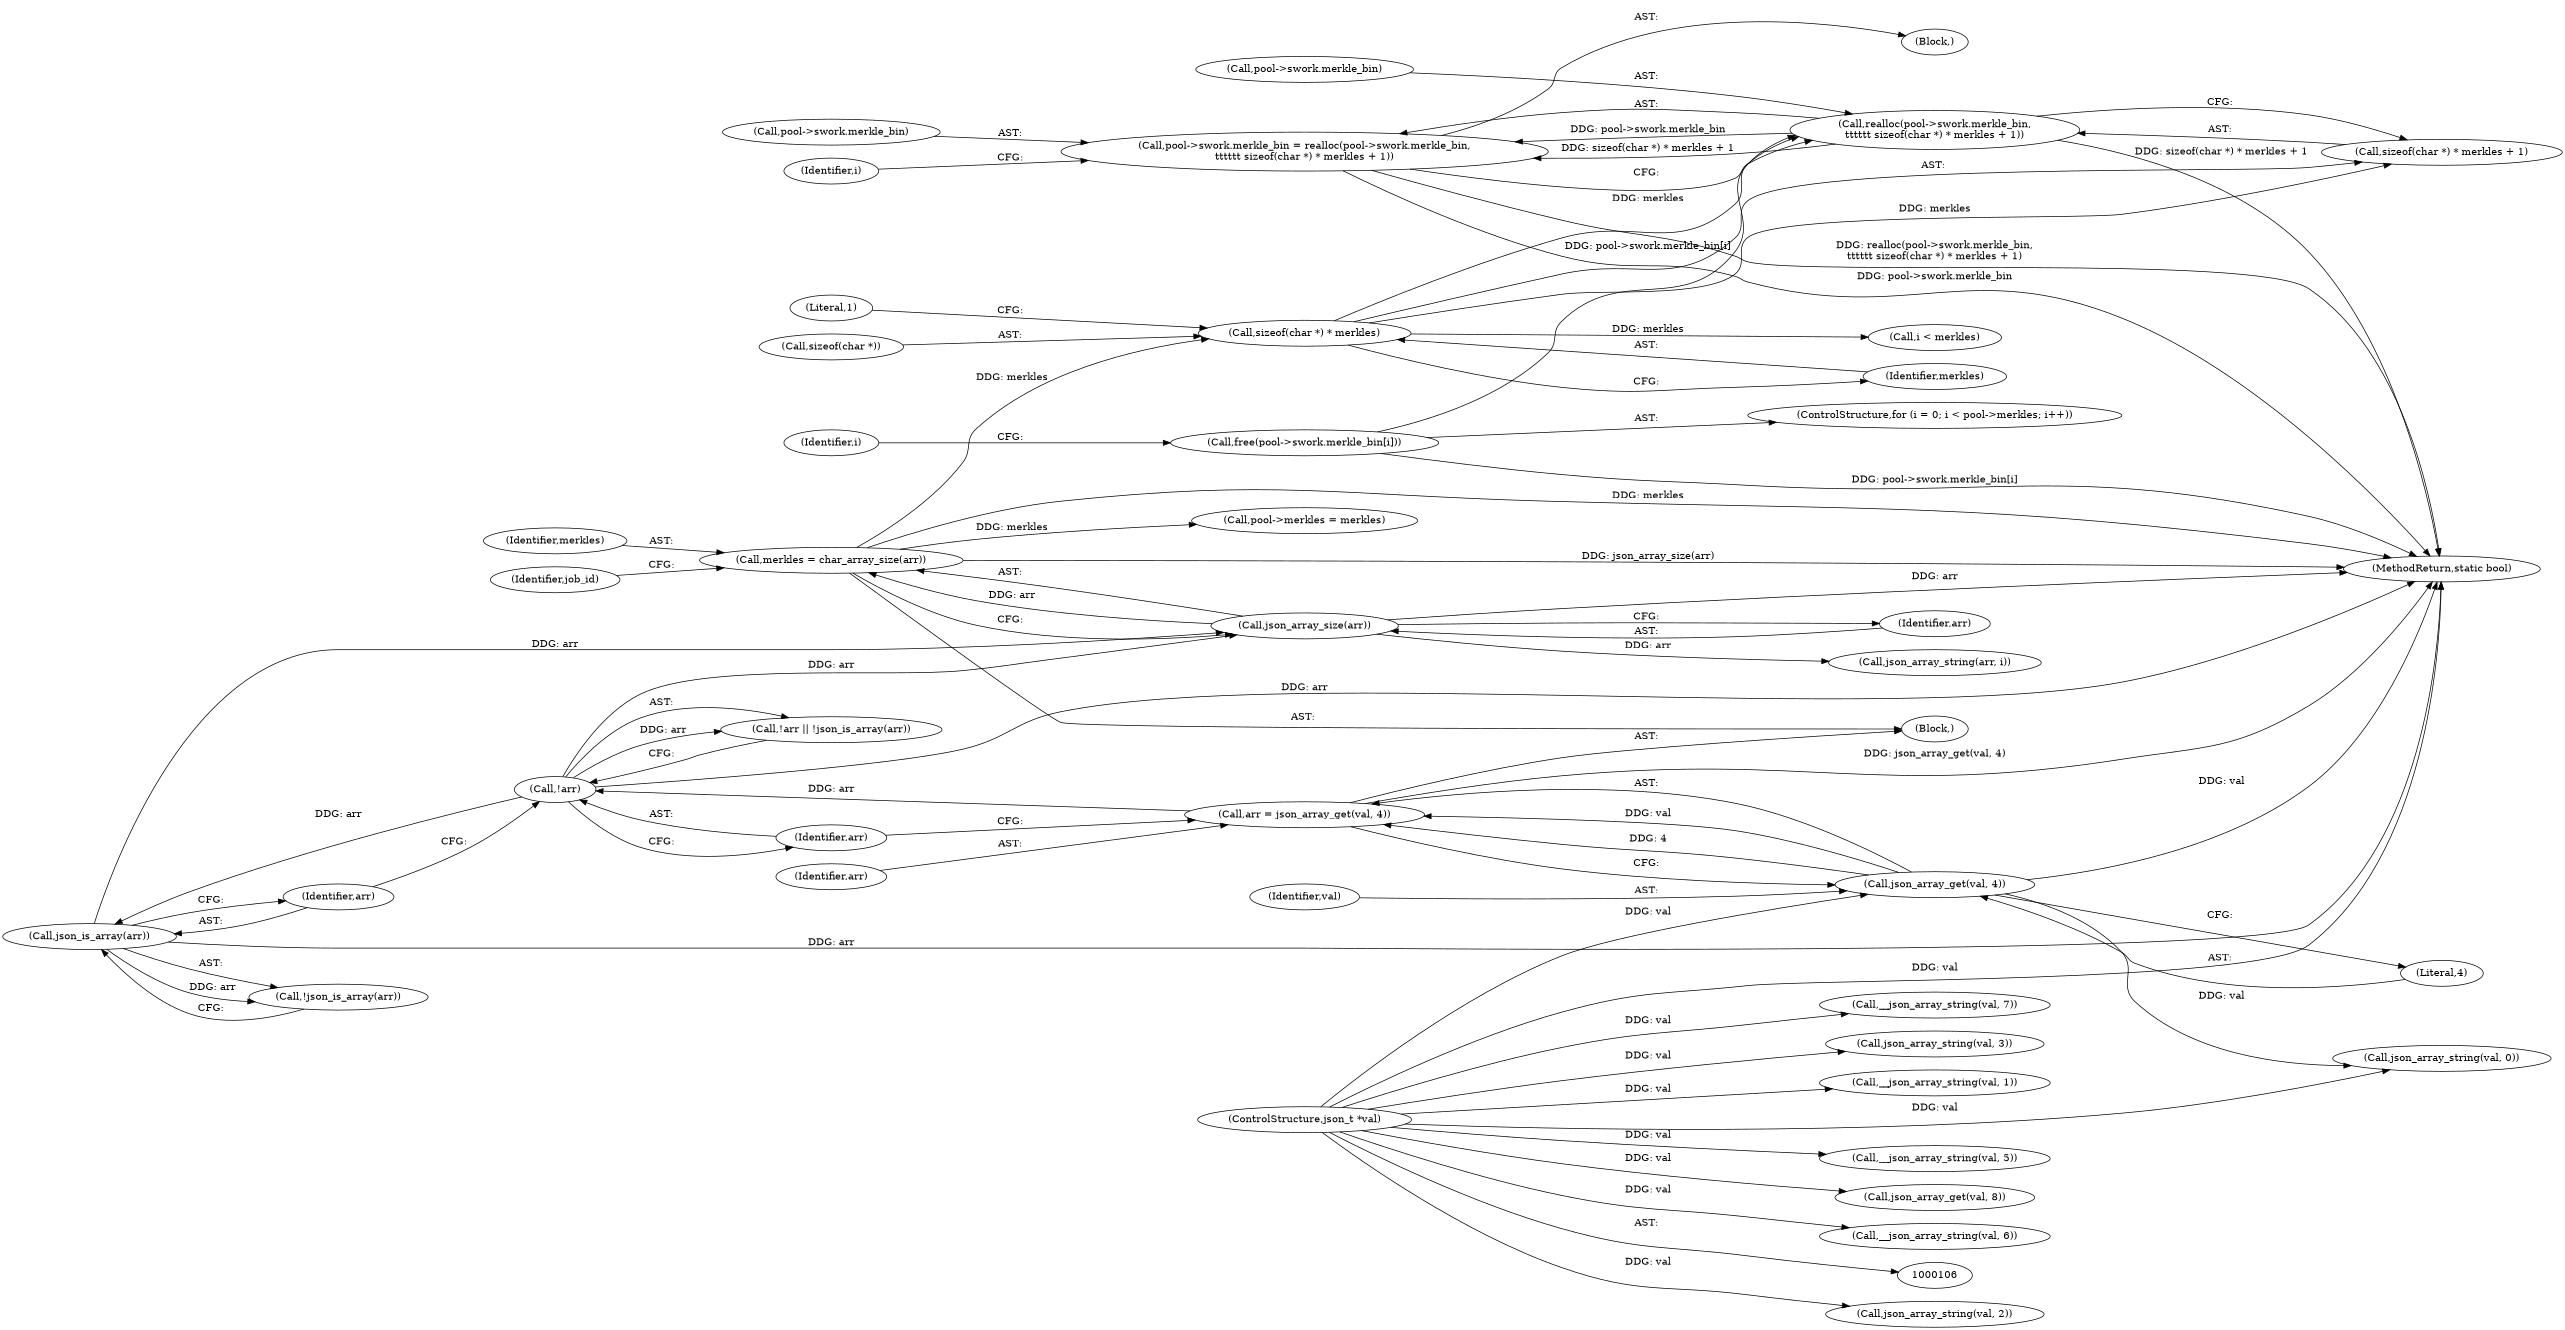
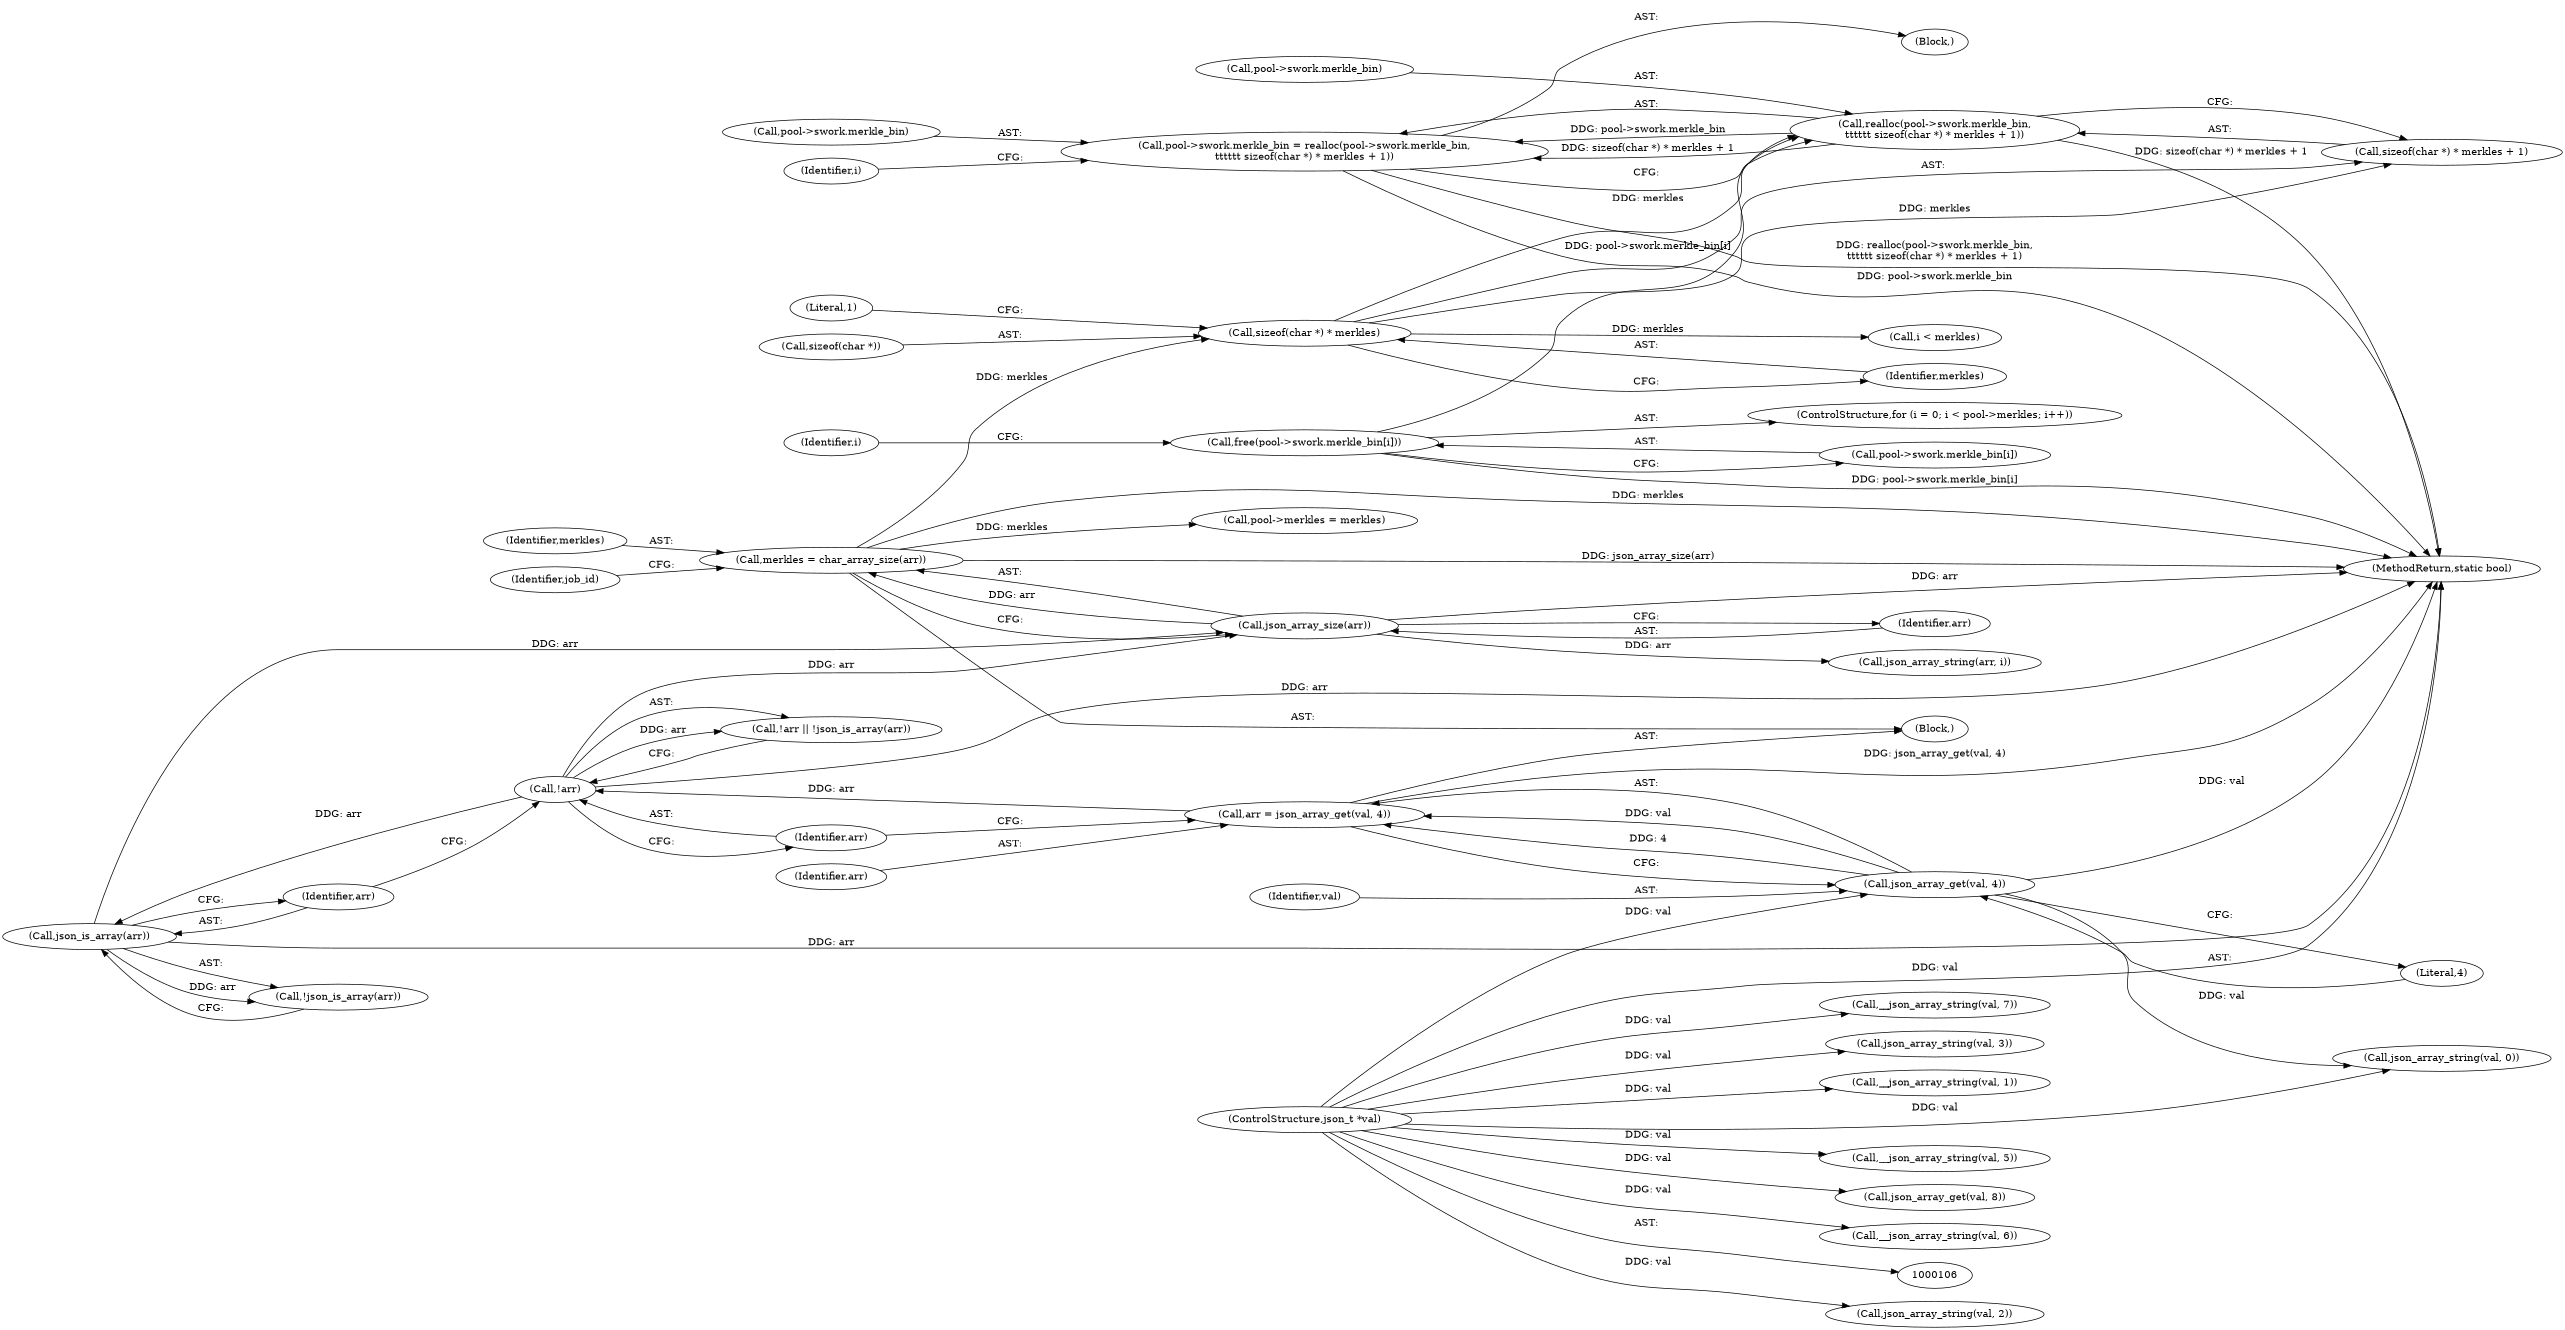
none -> (1935, 455)
